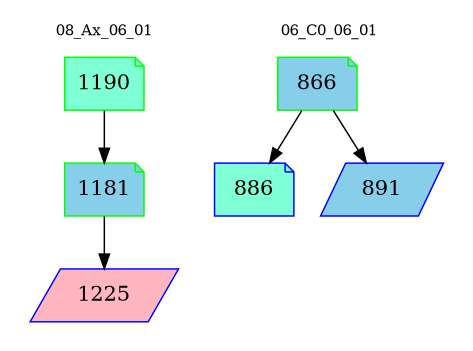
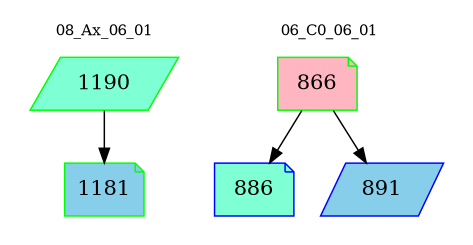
(104, 84) -> (104, 84)
(317, 84) -> (317, 84)
(104, 295) -> none
